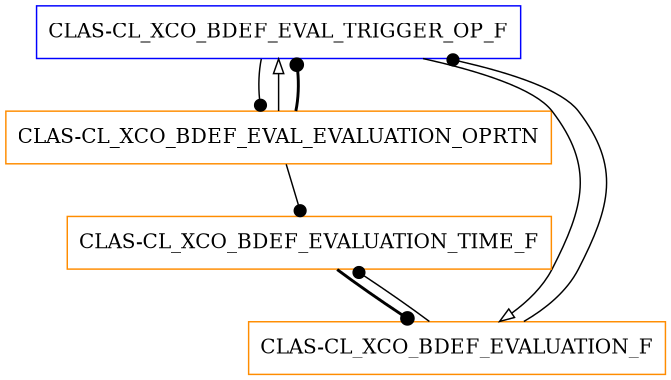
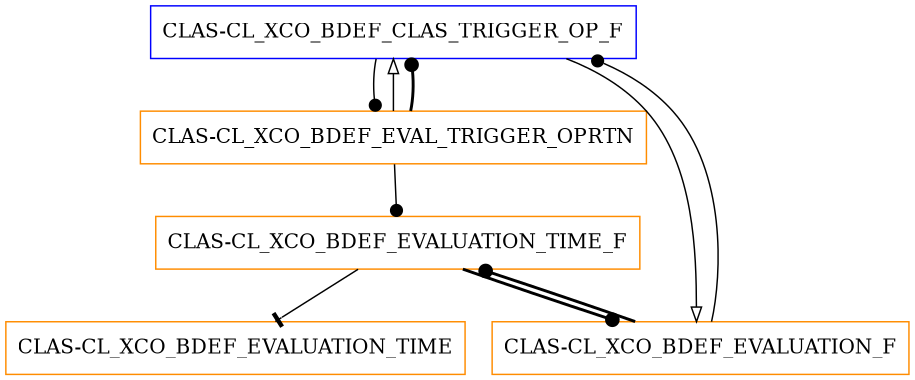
(279, 32) -> (393, 32)
(279, 137) -> (393, 137)
(397, 298) -> (564, 297)
none -> (235, 348)
